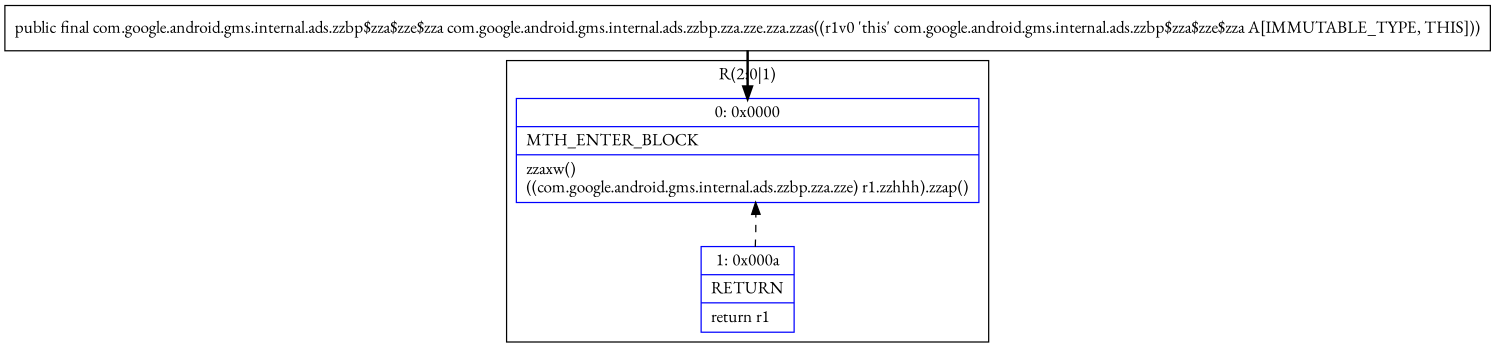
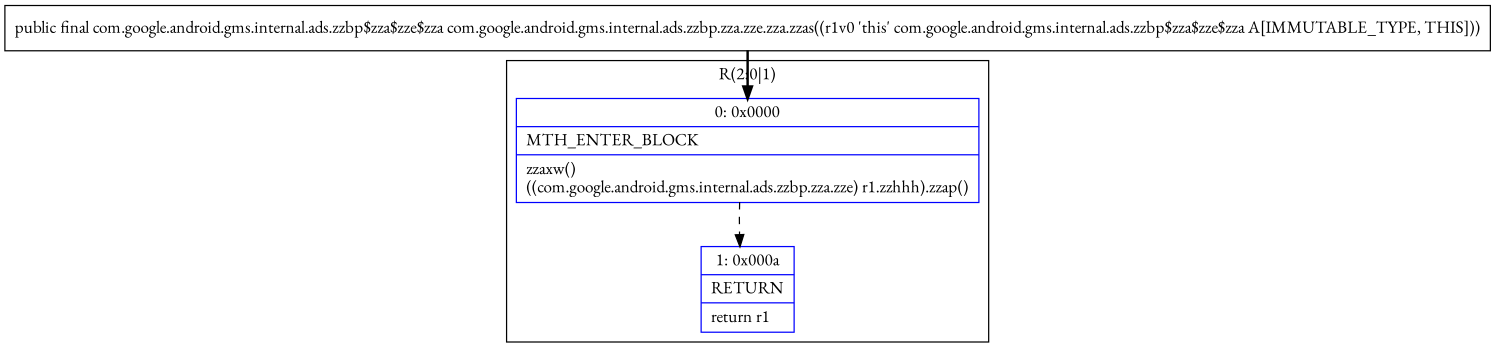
(756, 231) -> (739, 218)
